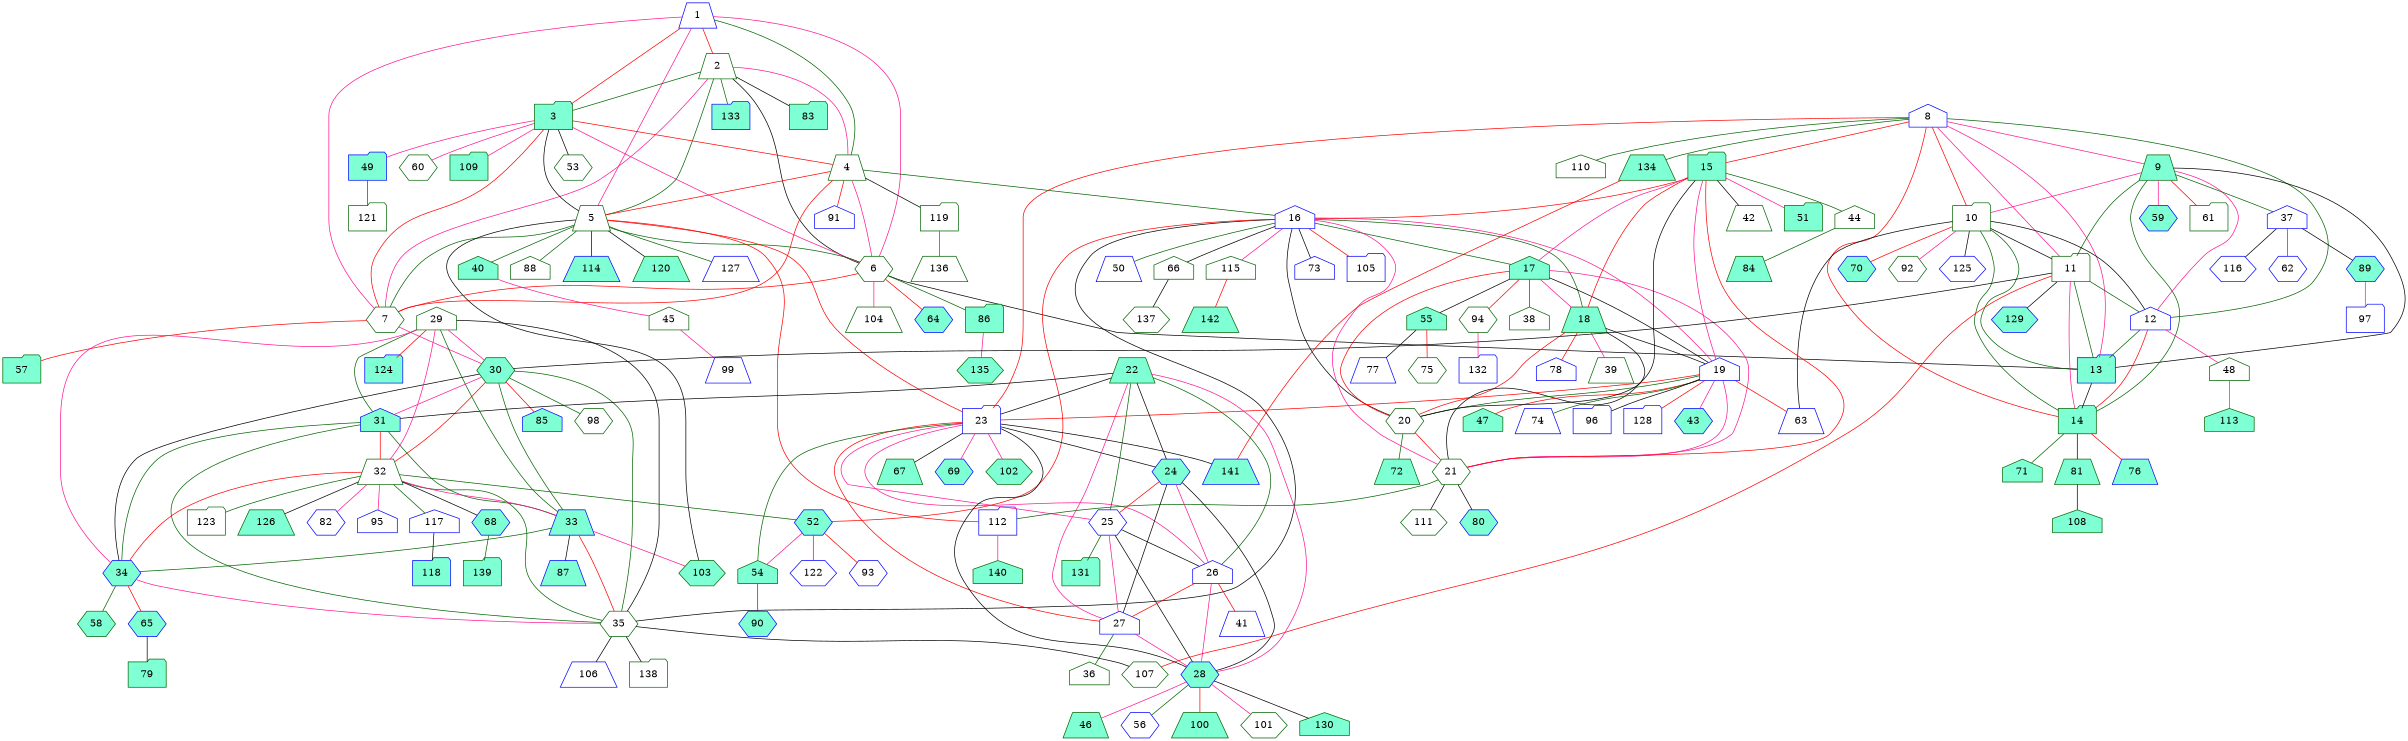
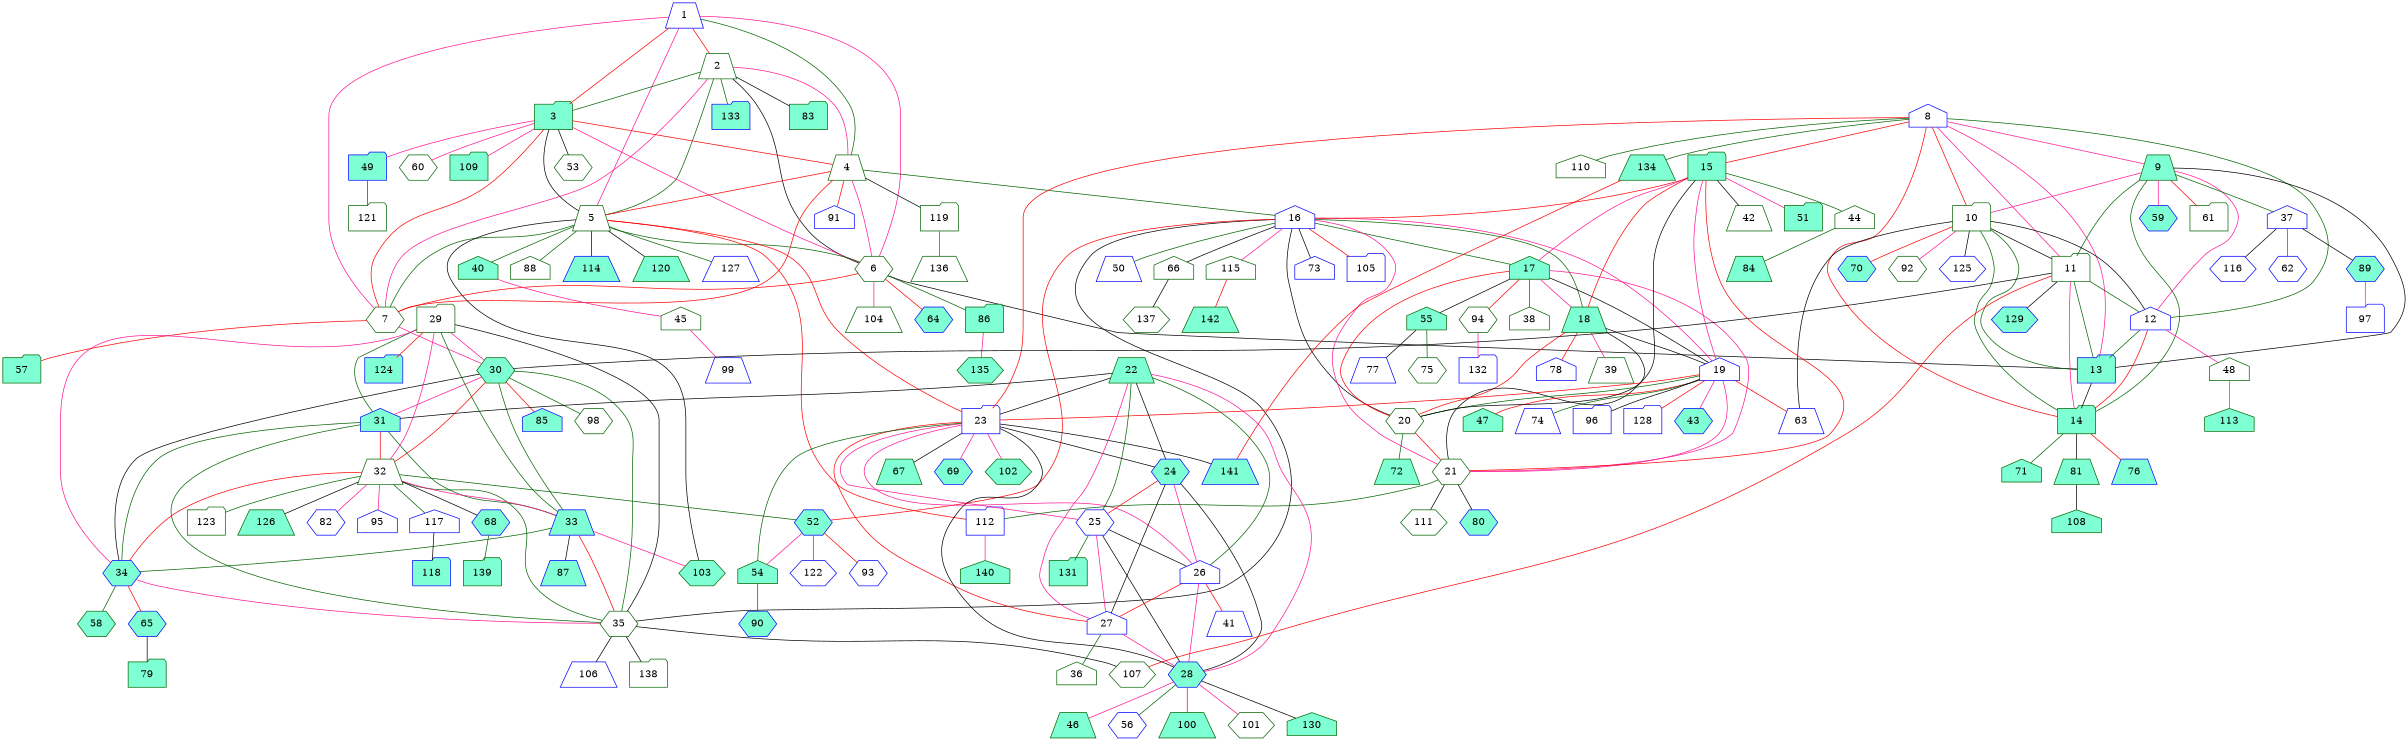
(437, 320) -> (436, 320)
(1427, 340) -> (1427, 340)
